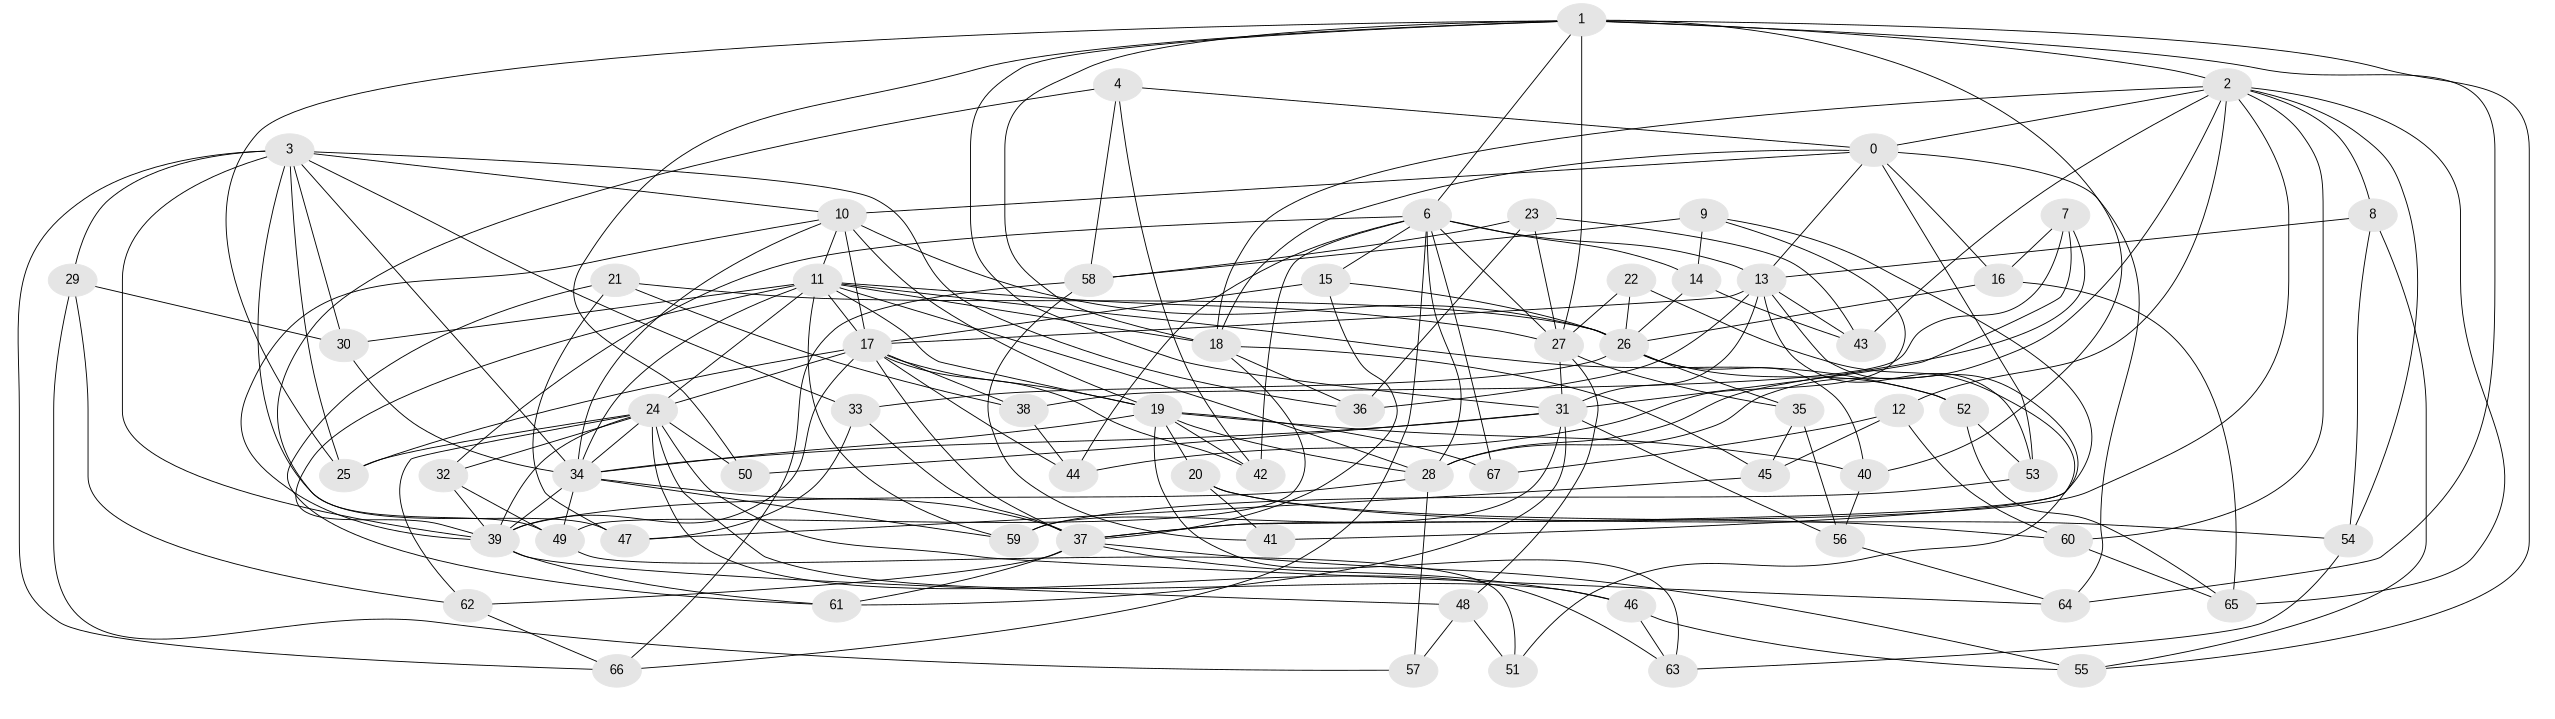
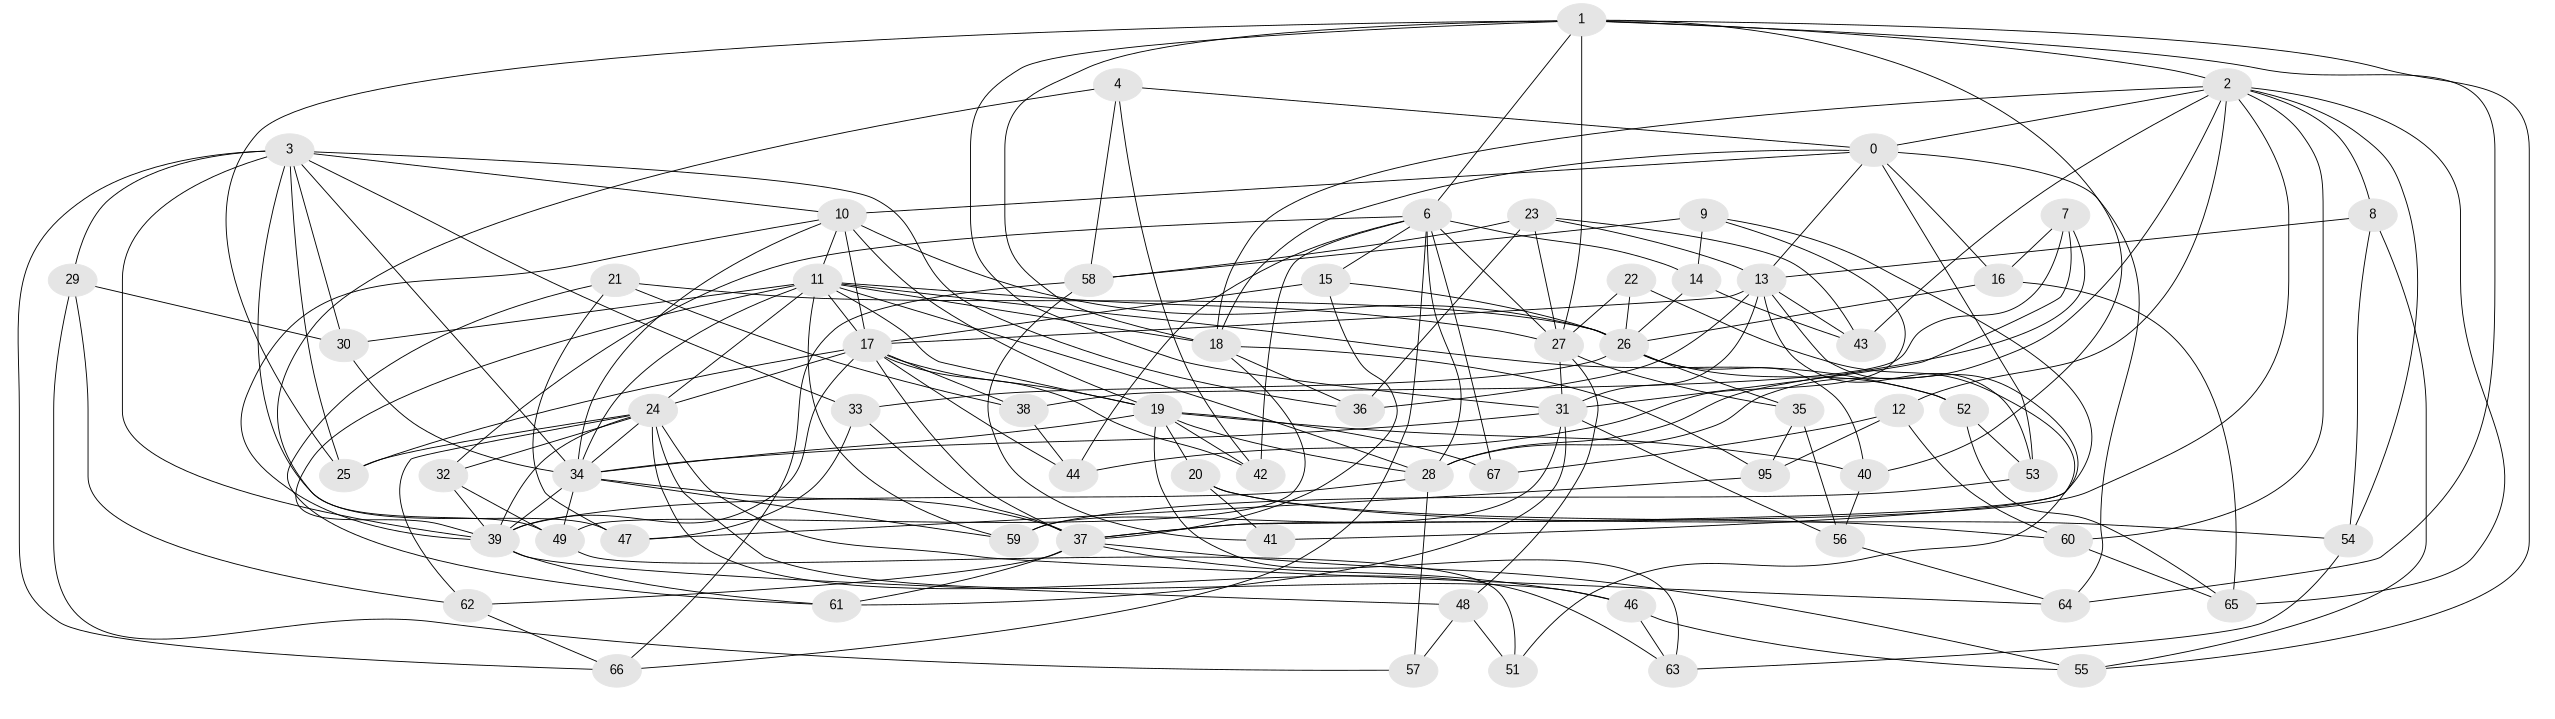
(1605, 243) -> (1650, 241)
(745, 476) -> none
(1765, 476) -> (1765, 476)
